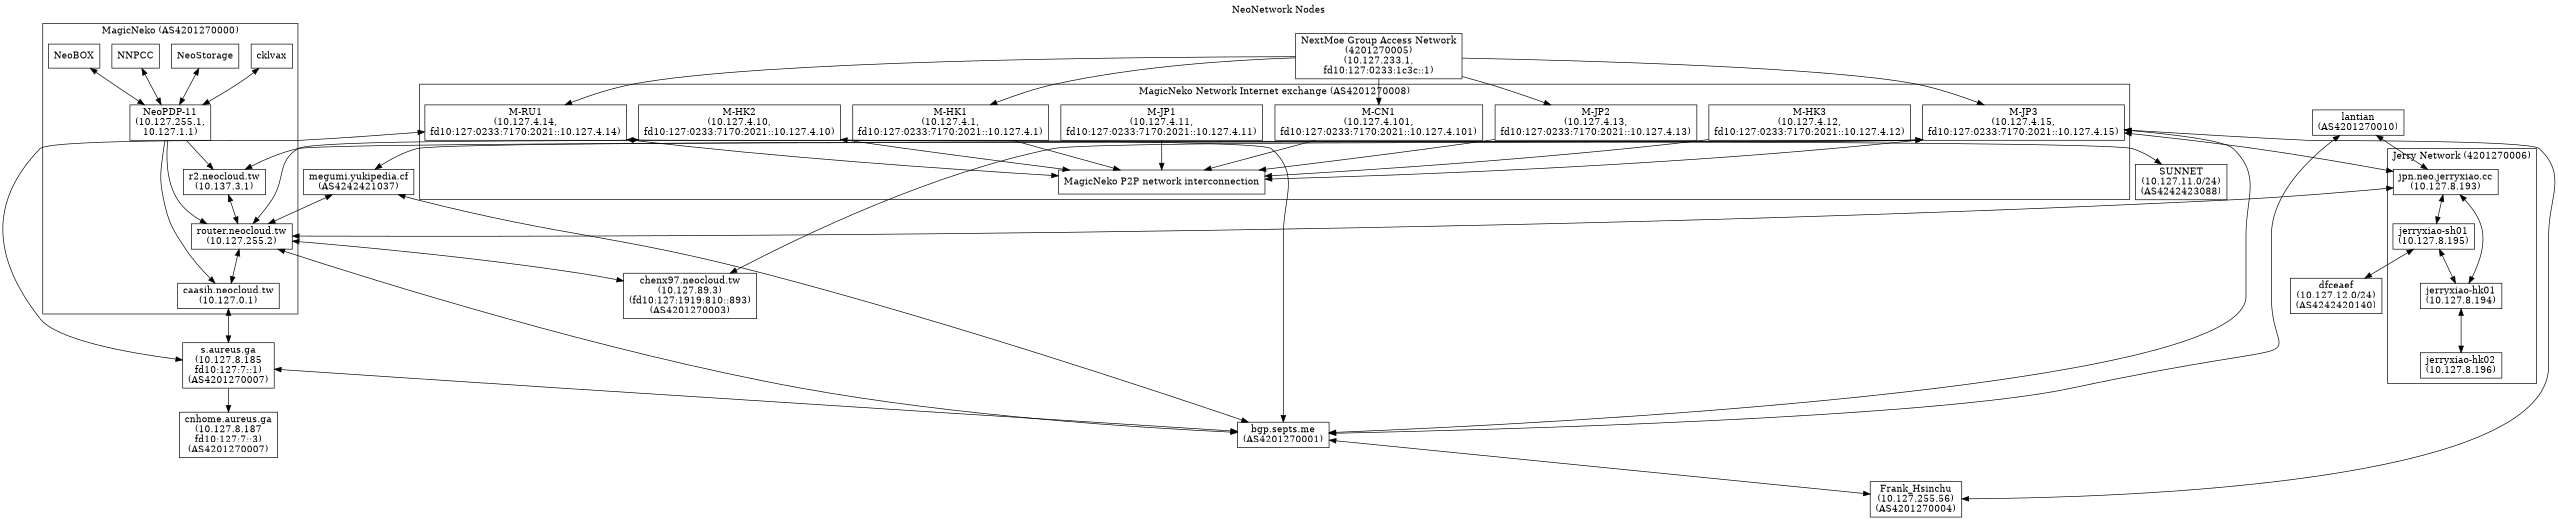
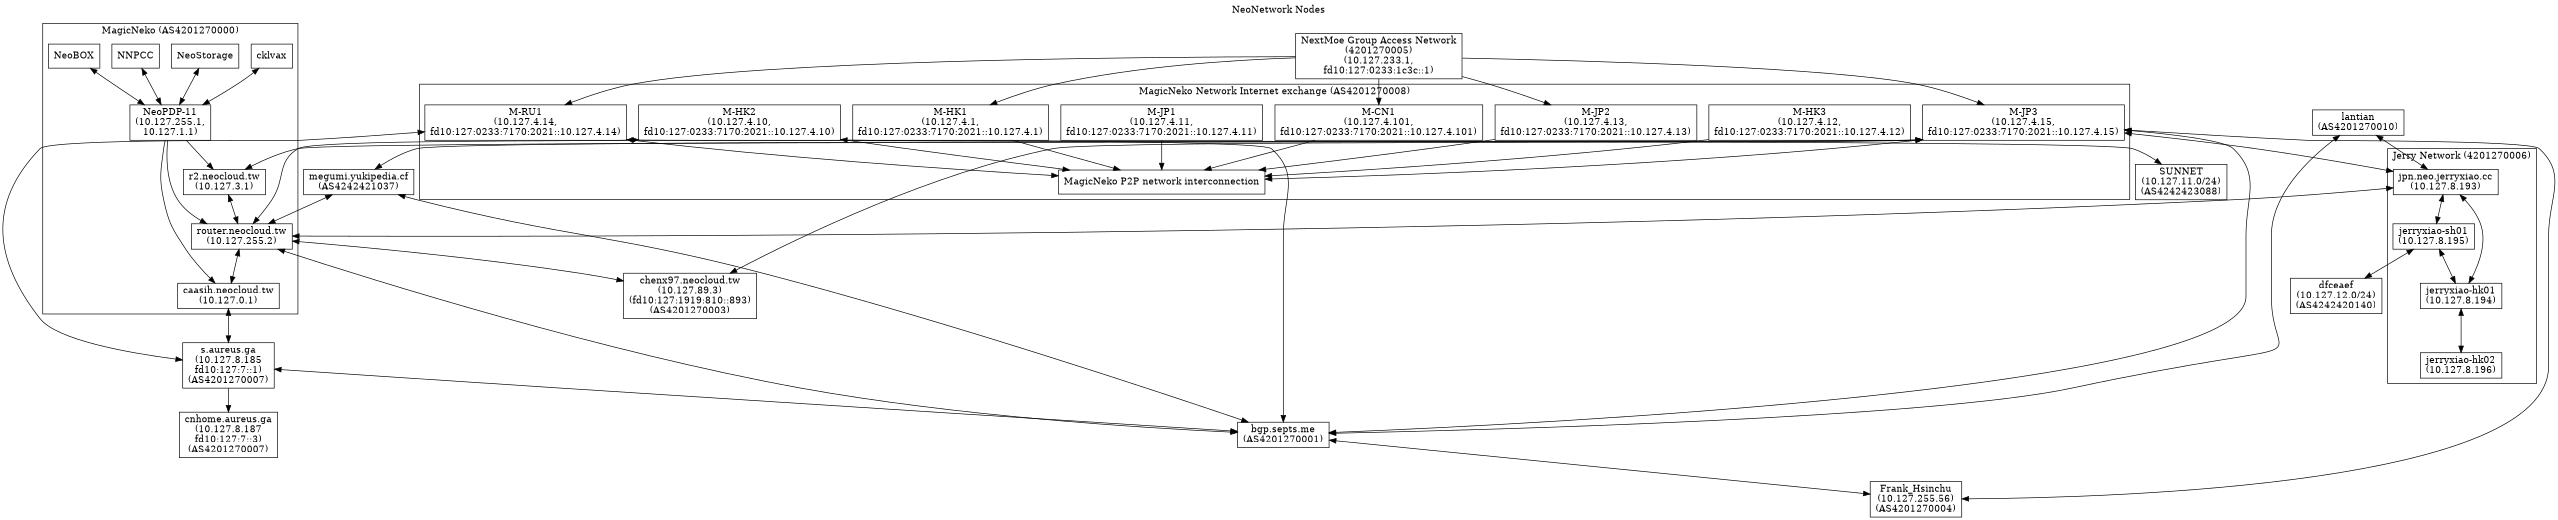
(224, 182) -> (224, 182)
